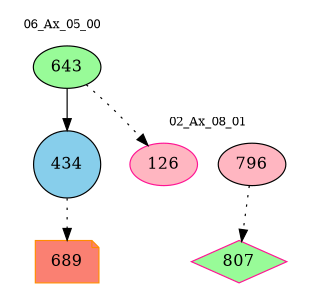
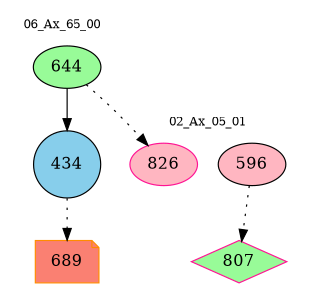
(62, 25) -> (62, 25)
(67, 67) -> (67, 67)
(208, 123) -> (208, 123)
(164, 164) -> (164, 164)
(252, 164) -> (252, 164)
